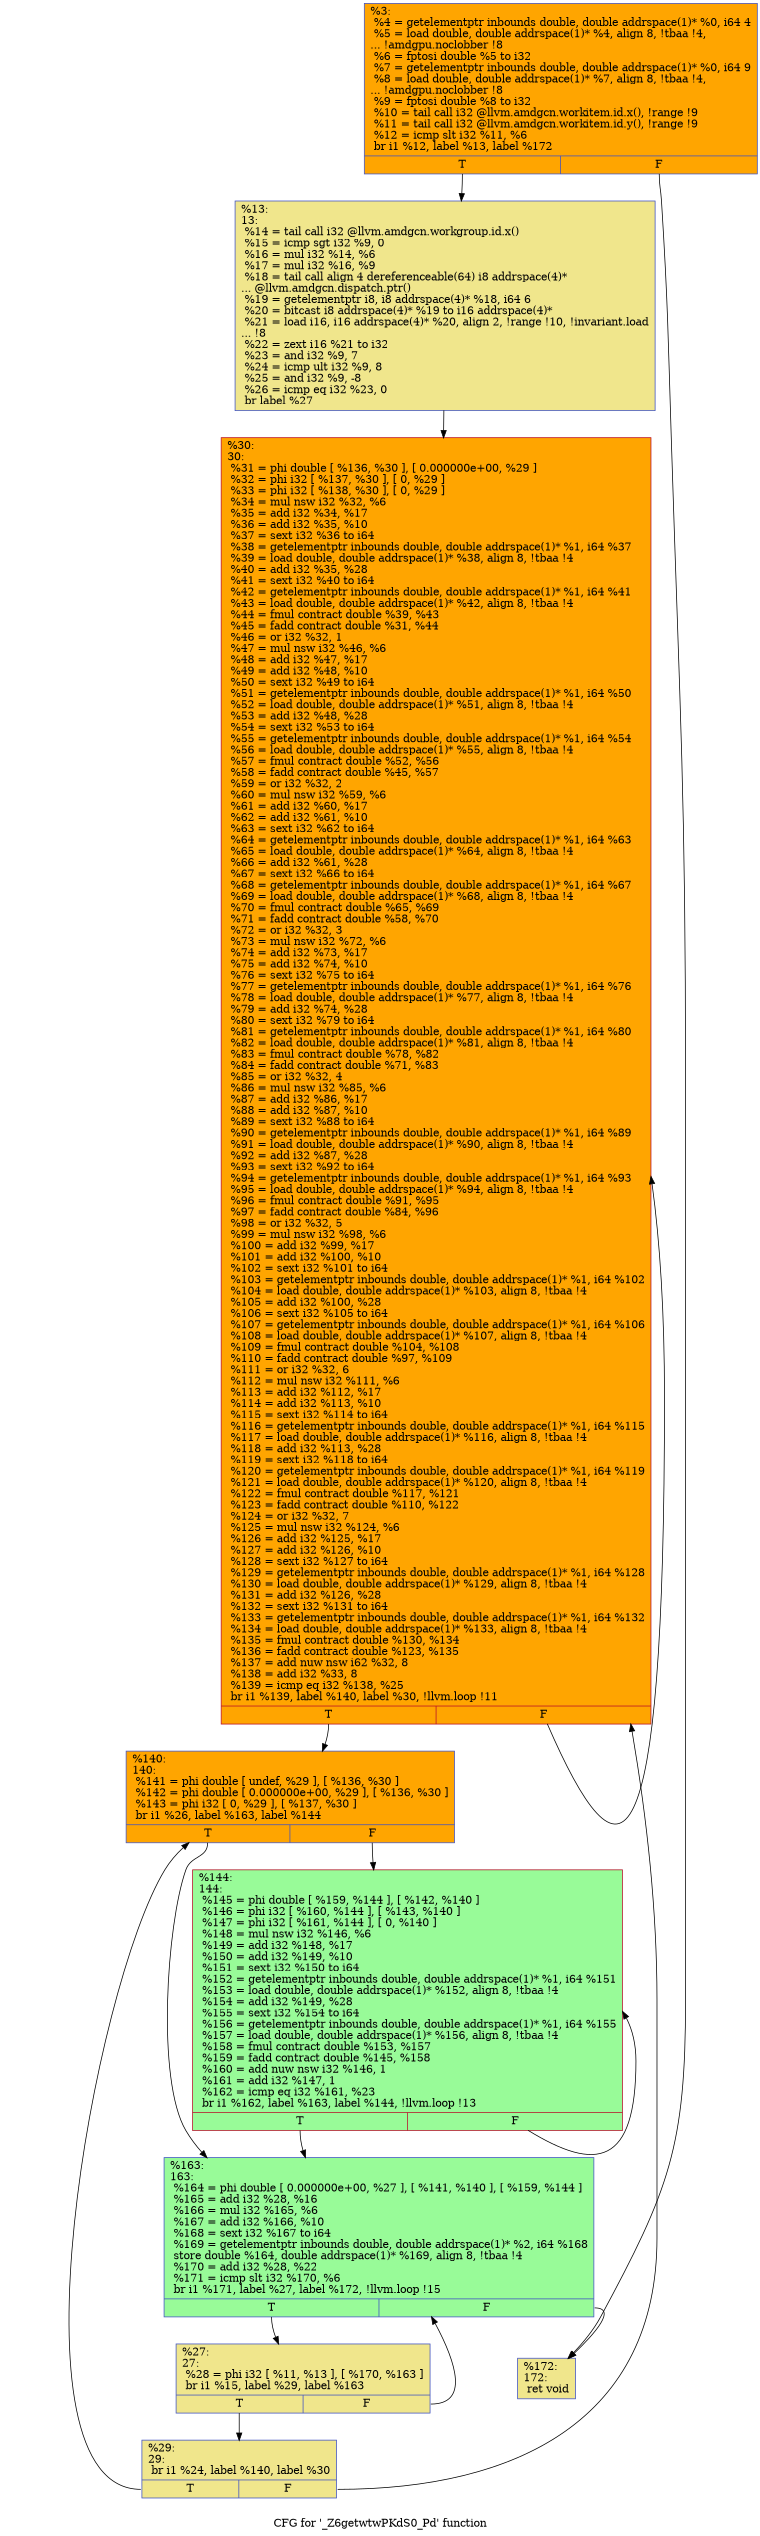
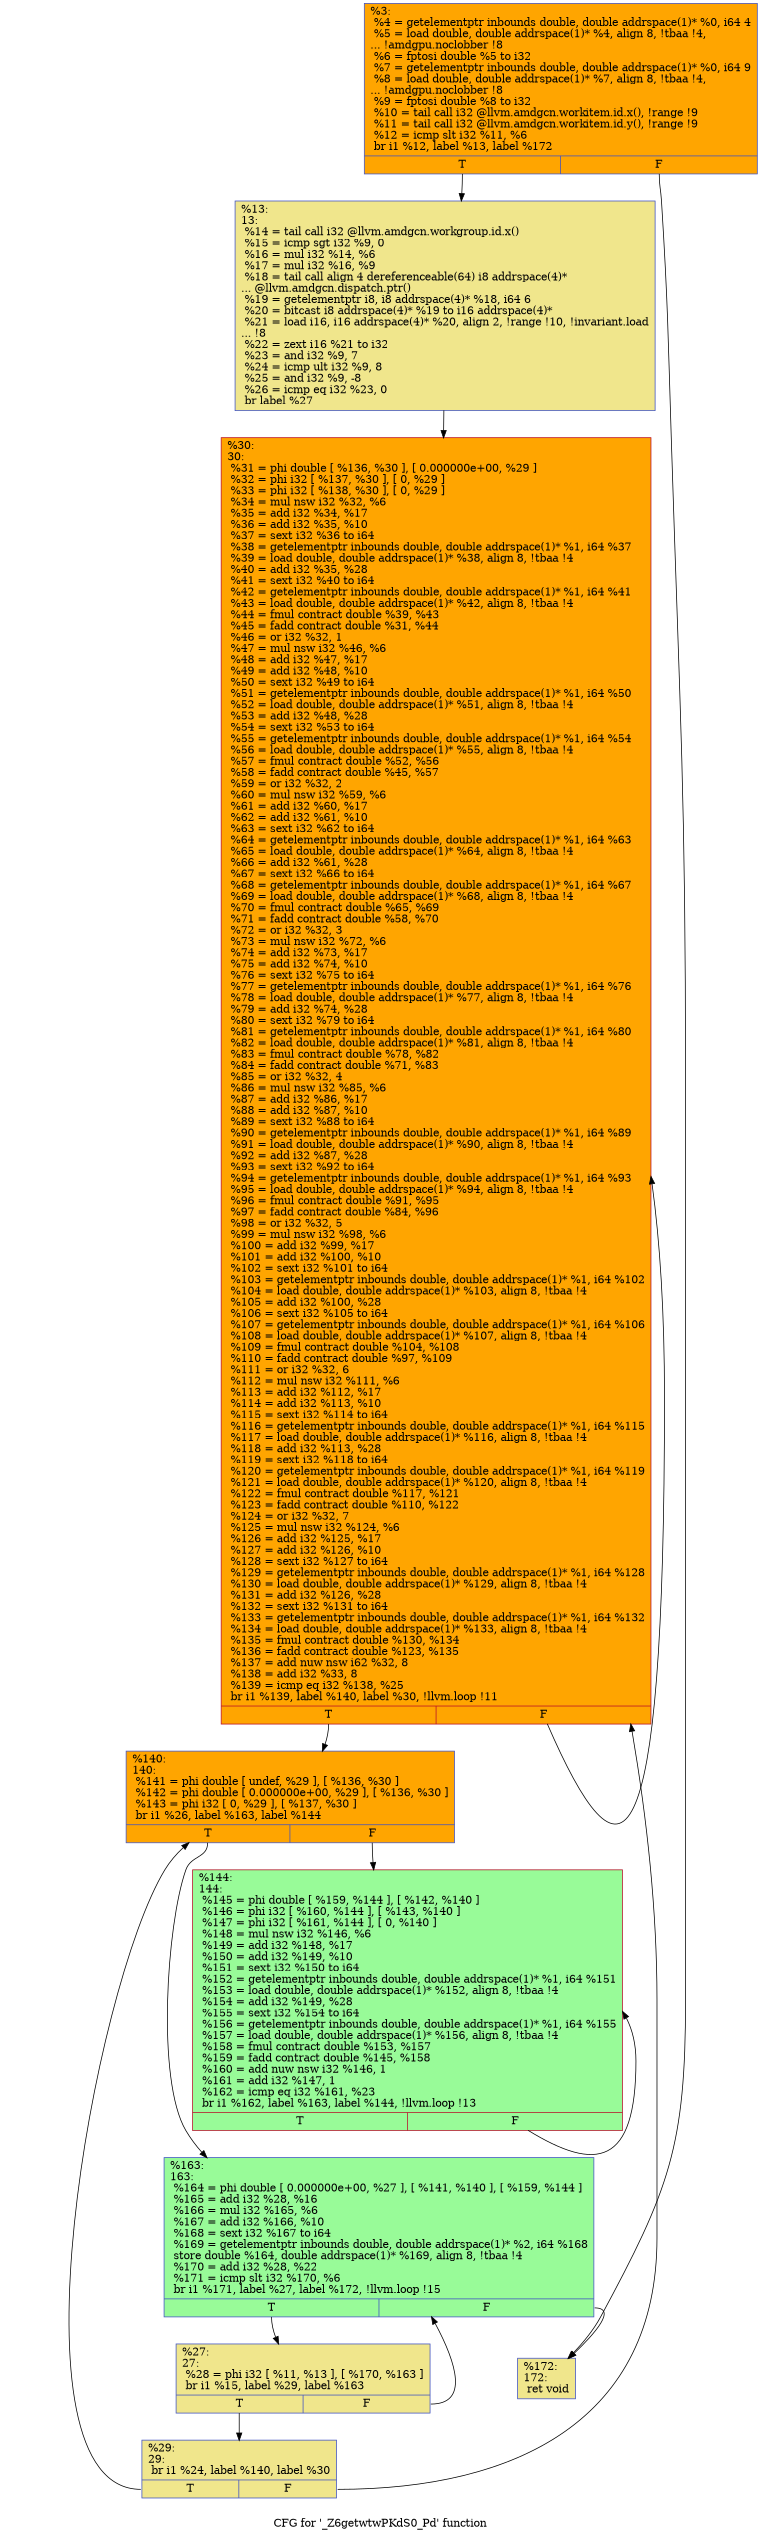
(301, 2141) -> none
